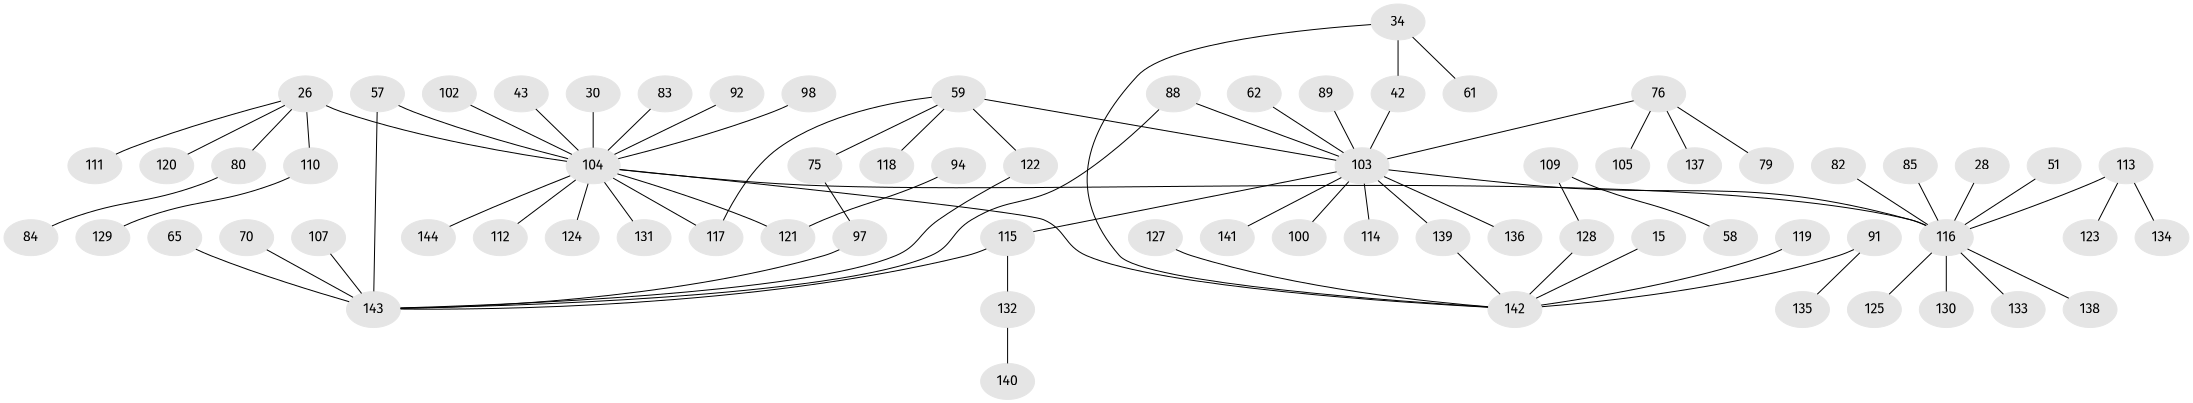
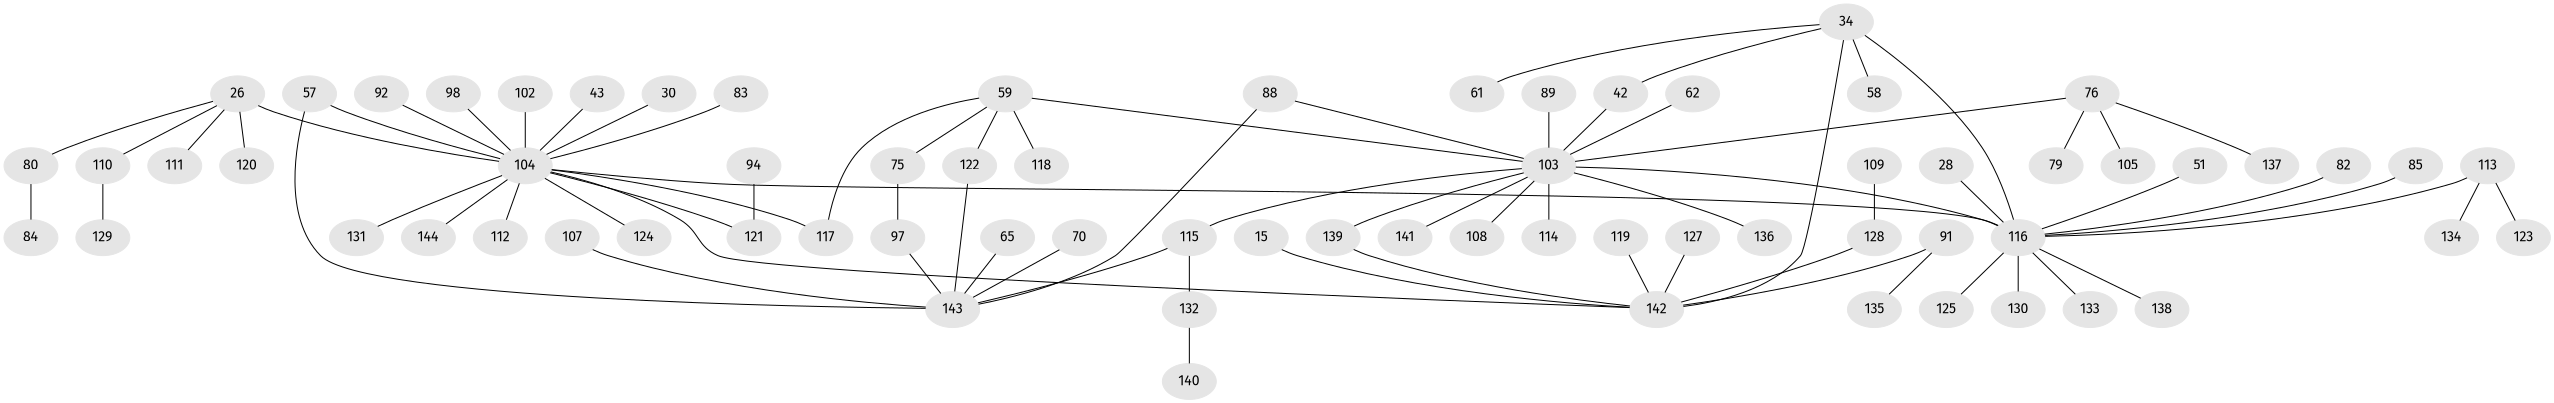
none -> (1960, 119)
(1641, 202) -> (1860, 58)
(1299, 238) -> (1477, 238)
